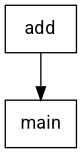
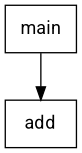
(41, 70) -> (41, 70)
